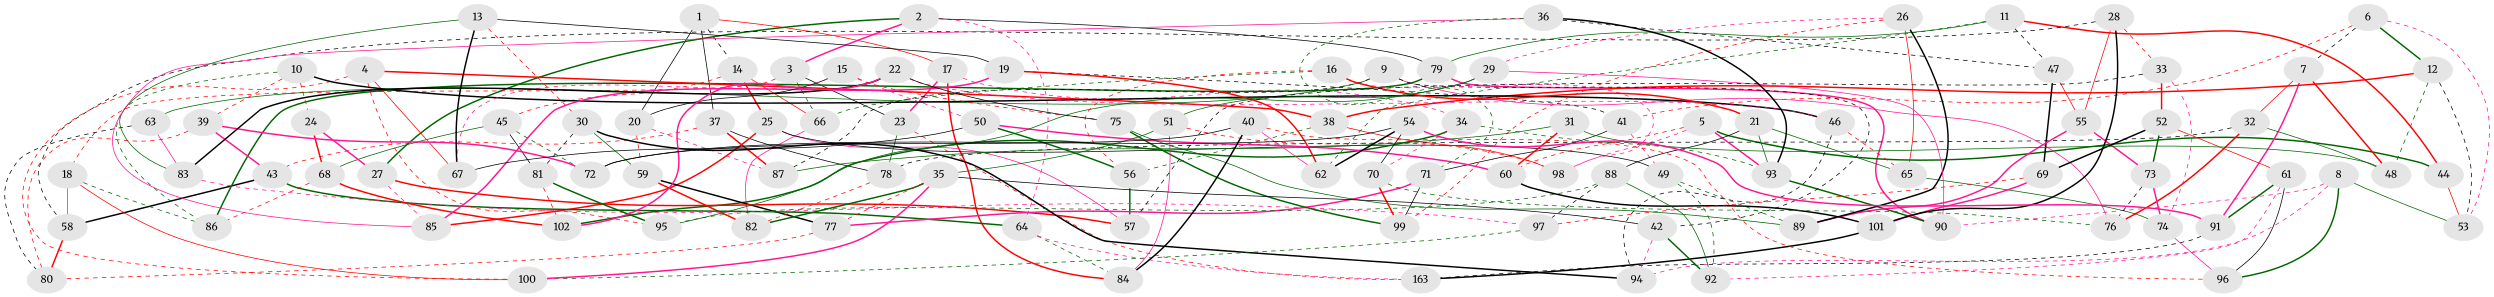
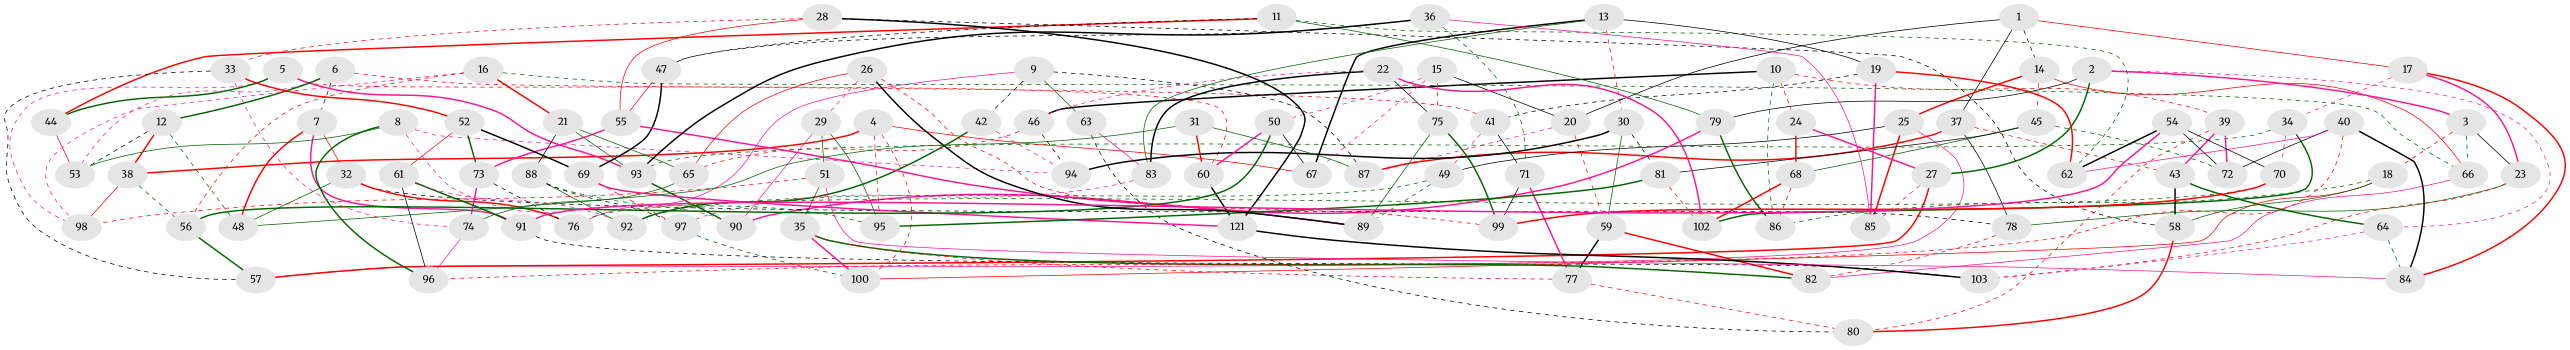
(1298, 198) -> none
(67, 201) -> (2282, 202)
(1877, 228) -> (1237, 228)
(1421, 280) -> (1980, 280)
